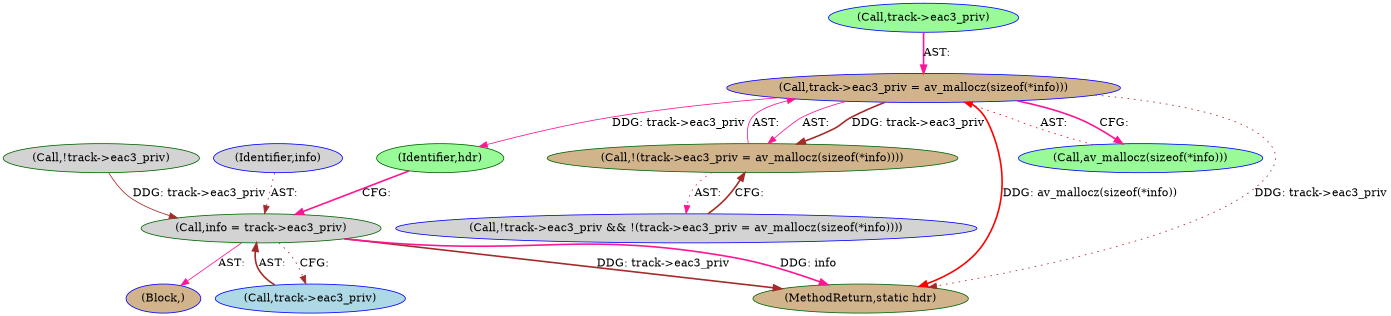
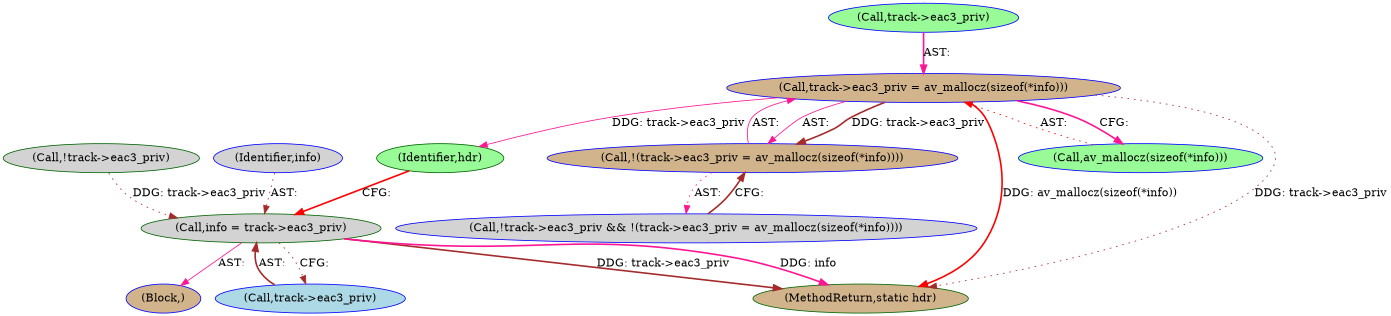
(753, 158) -> (753, 158)
(356, 191) -> (356, 191)
(135, 200) -> (135, 200)
